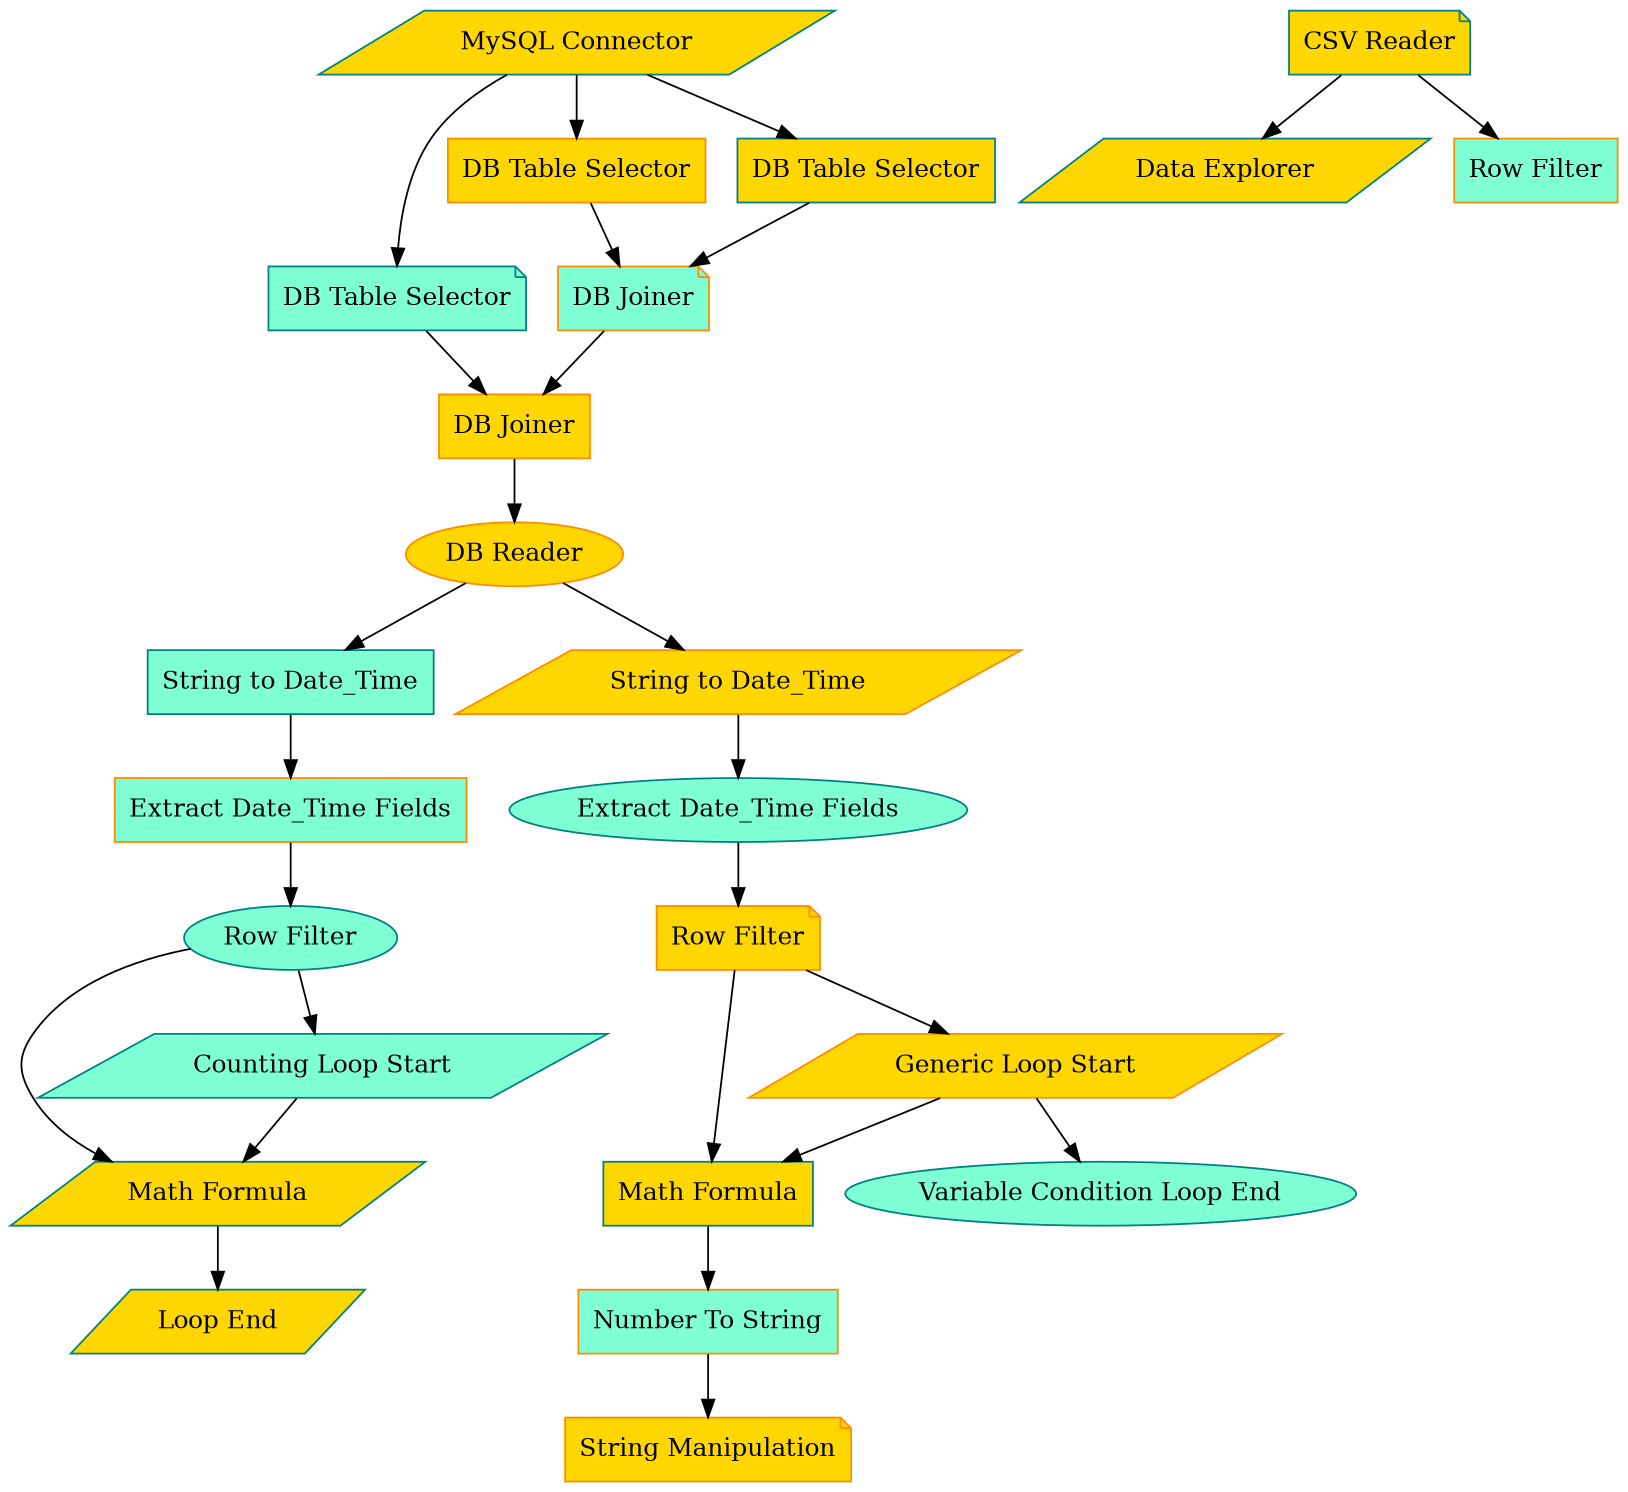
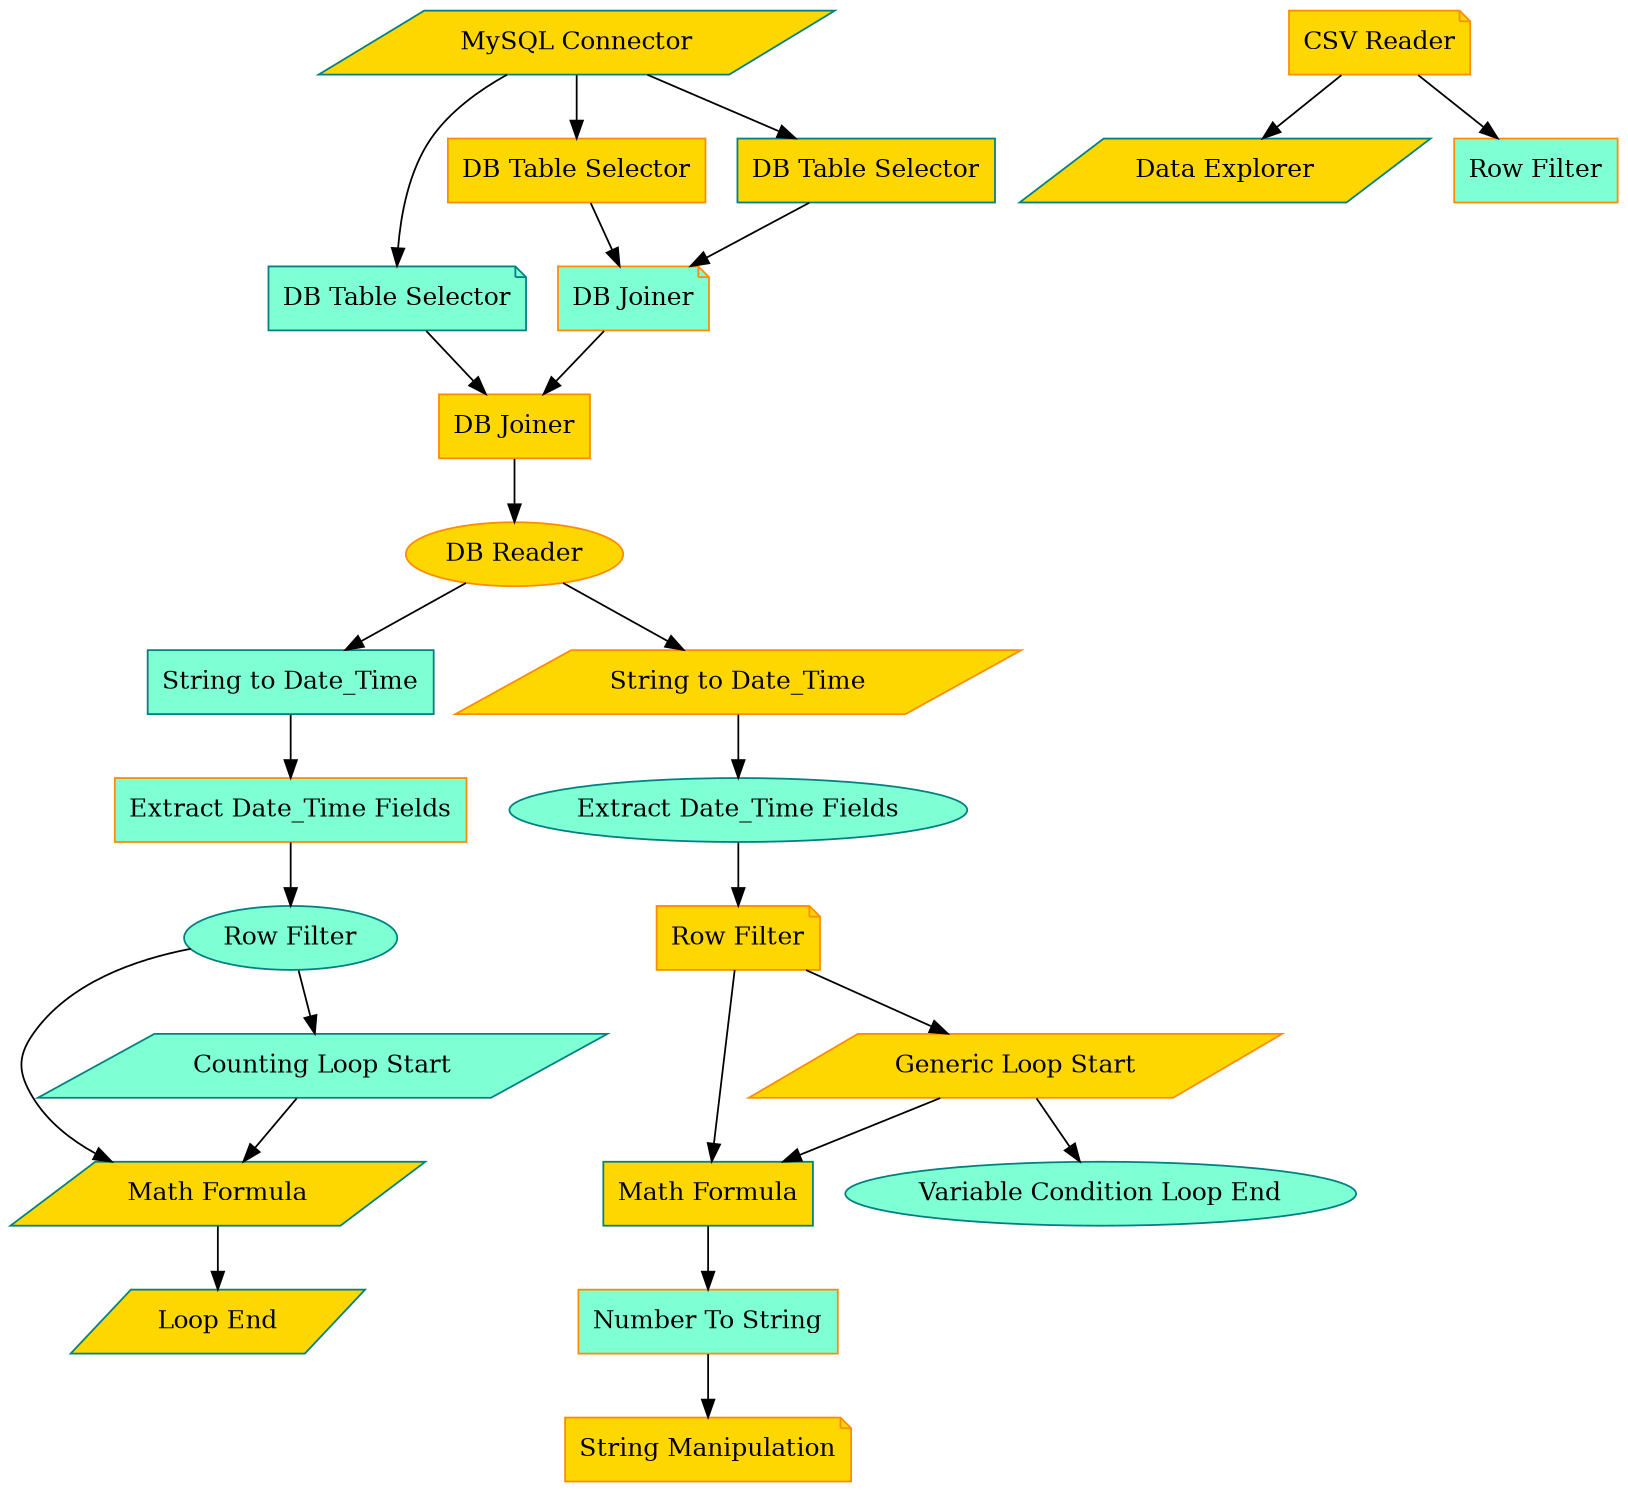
(1380, 43) -> (1380, 43)
